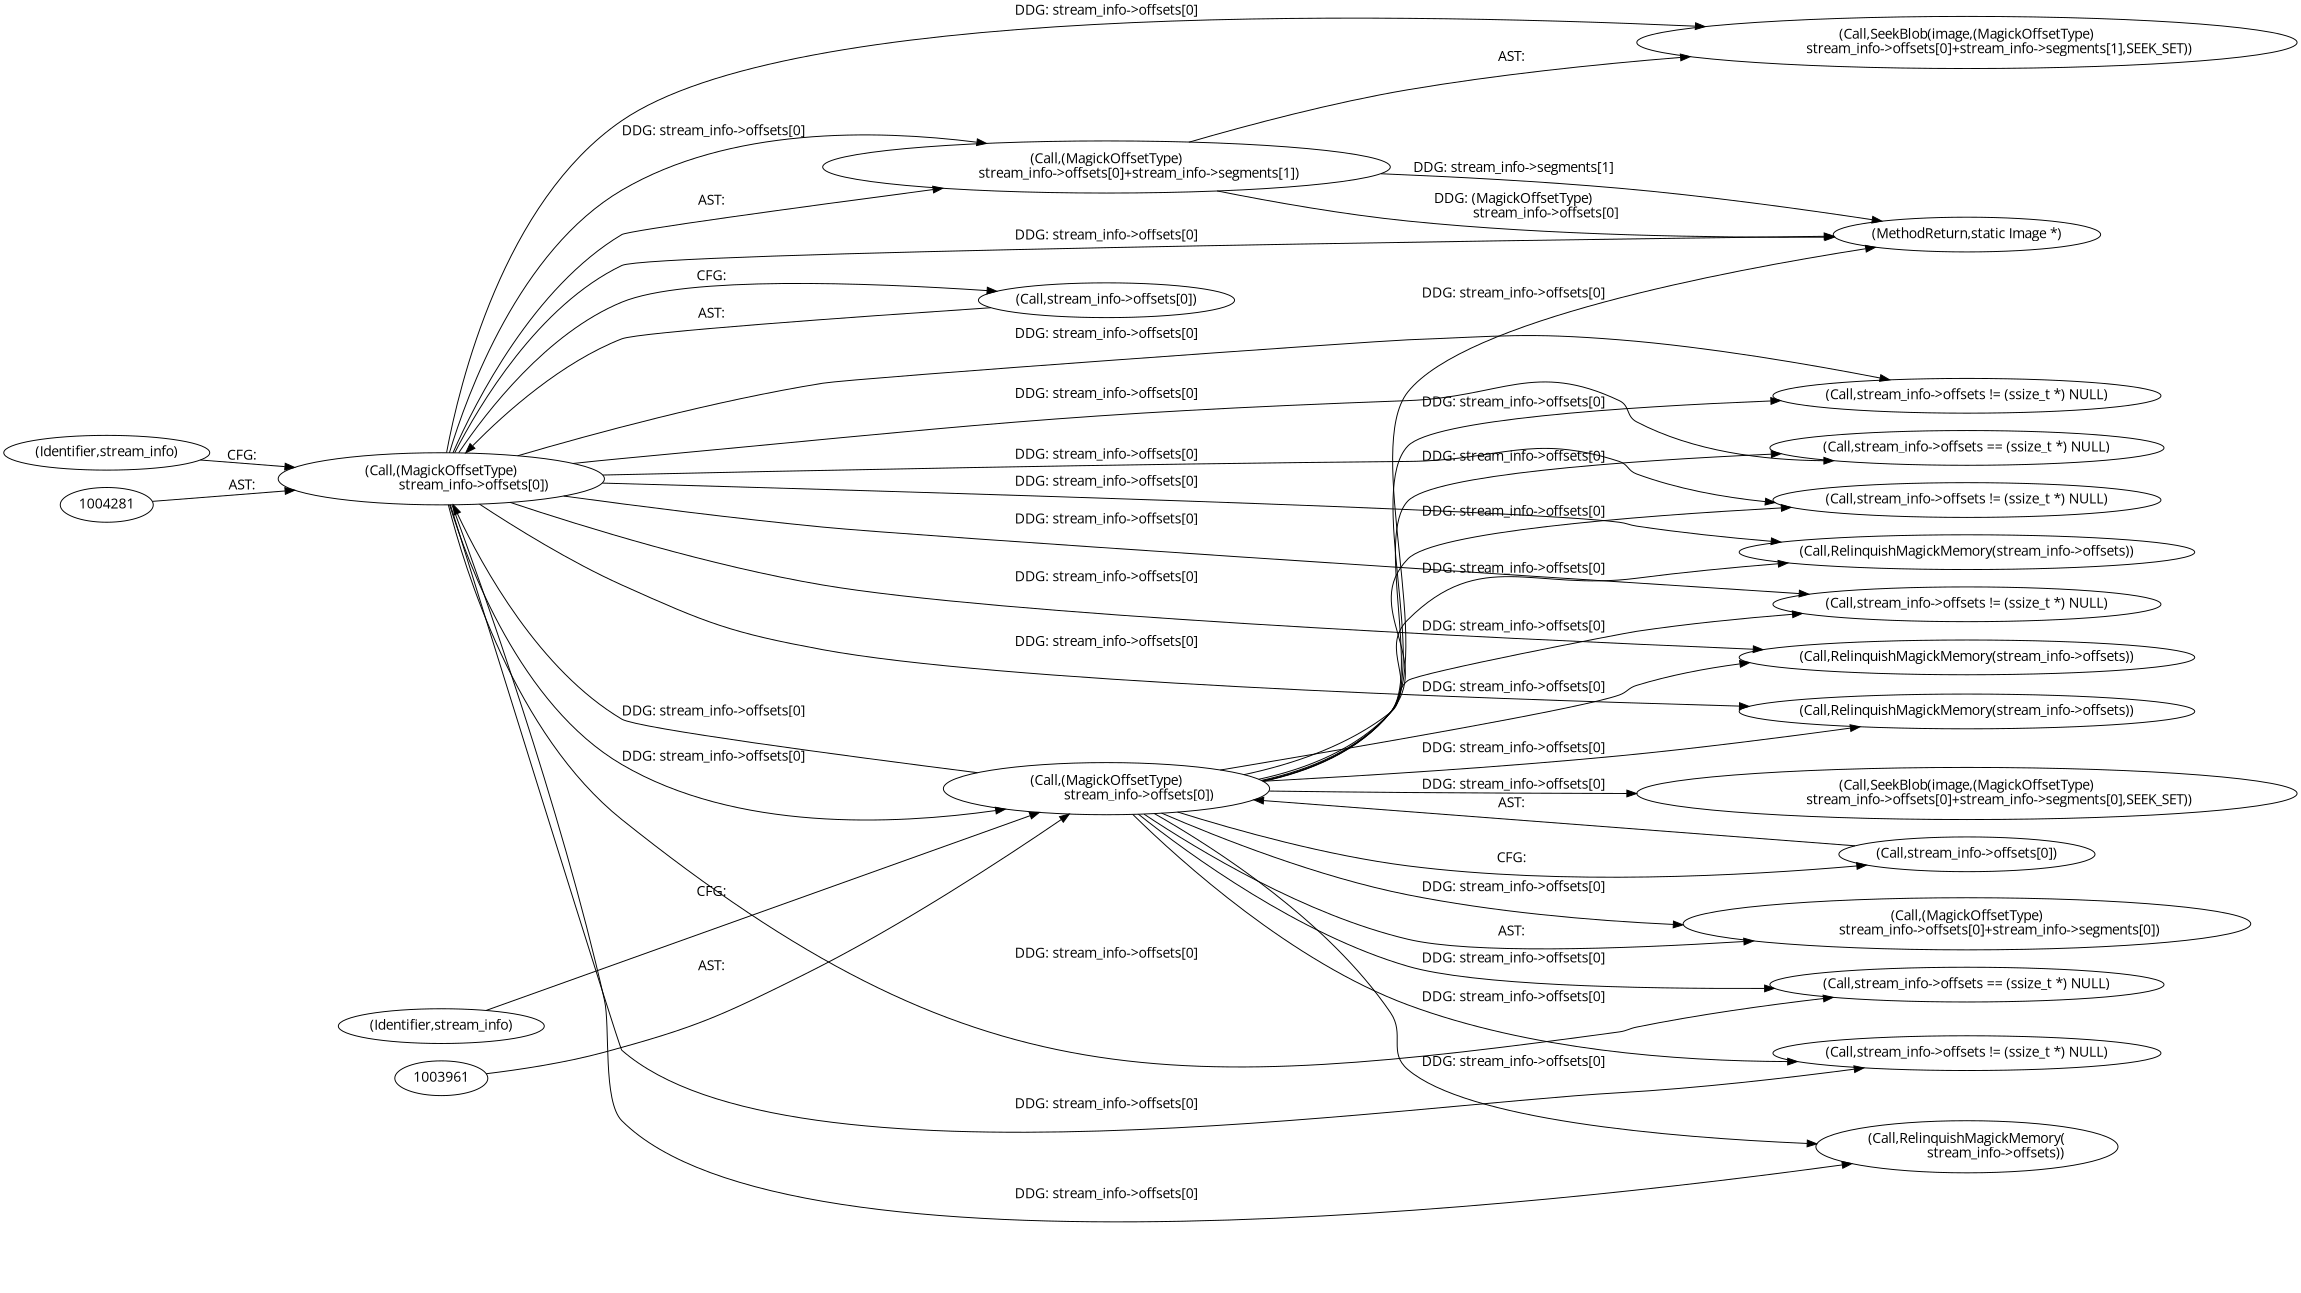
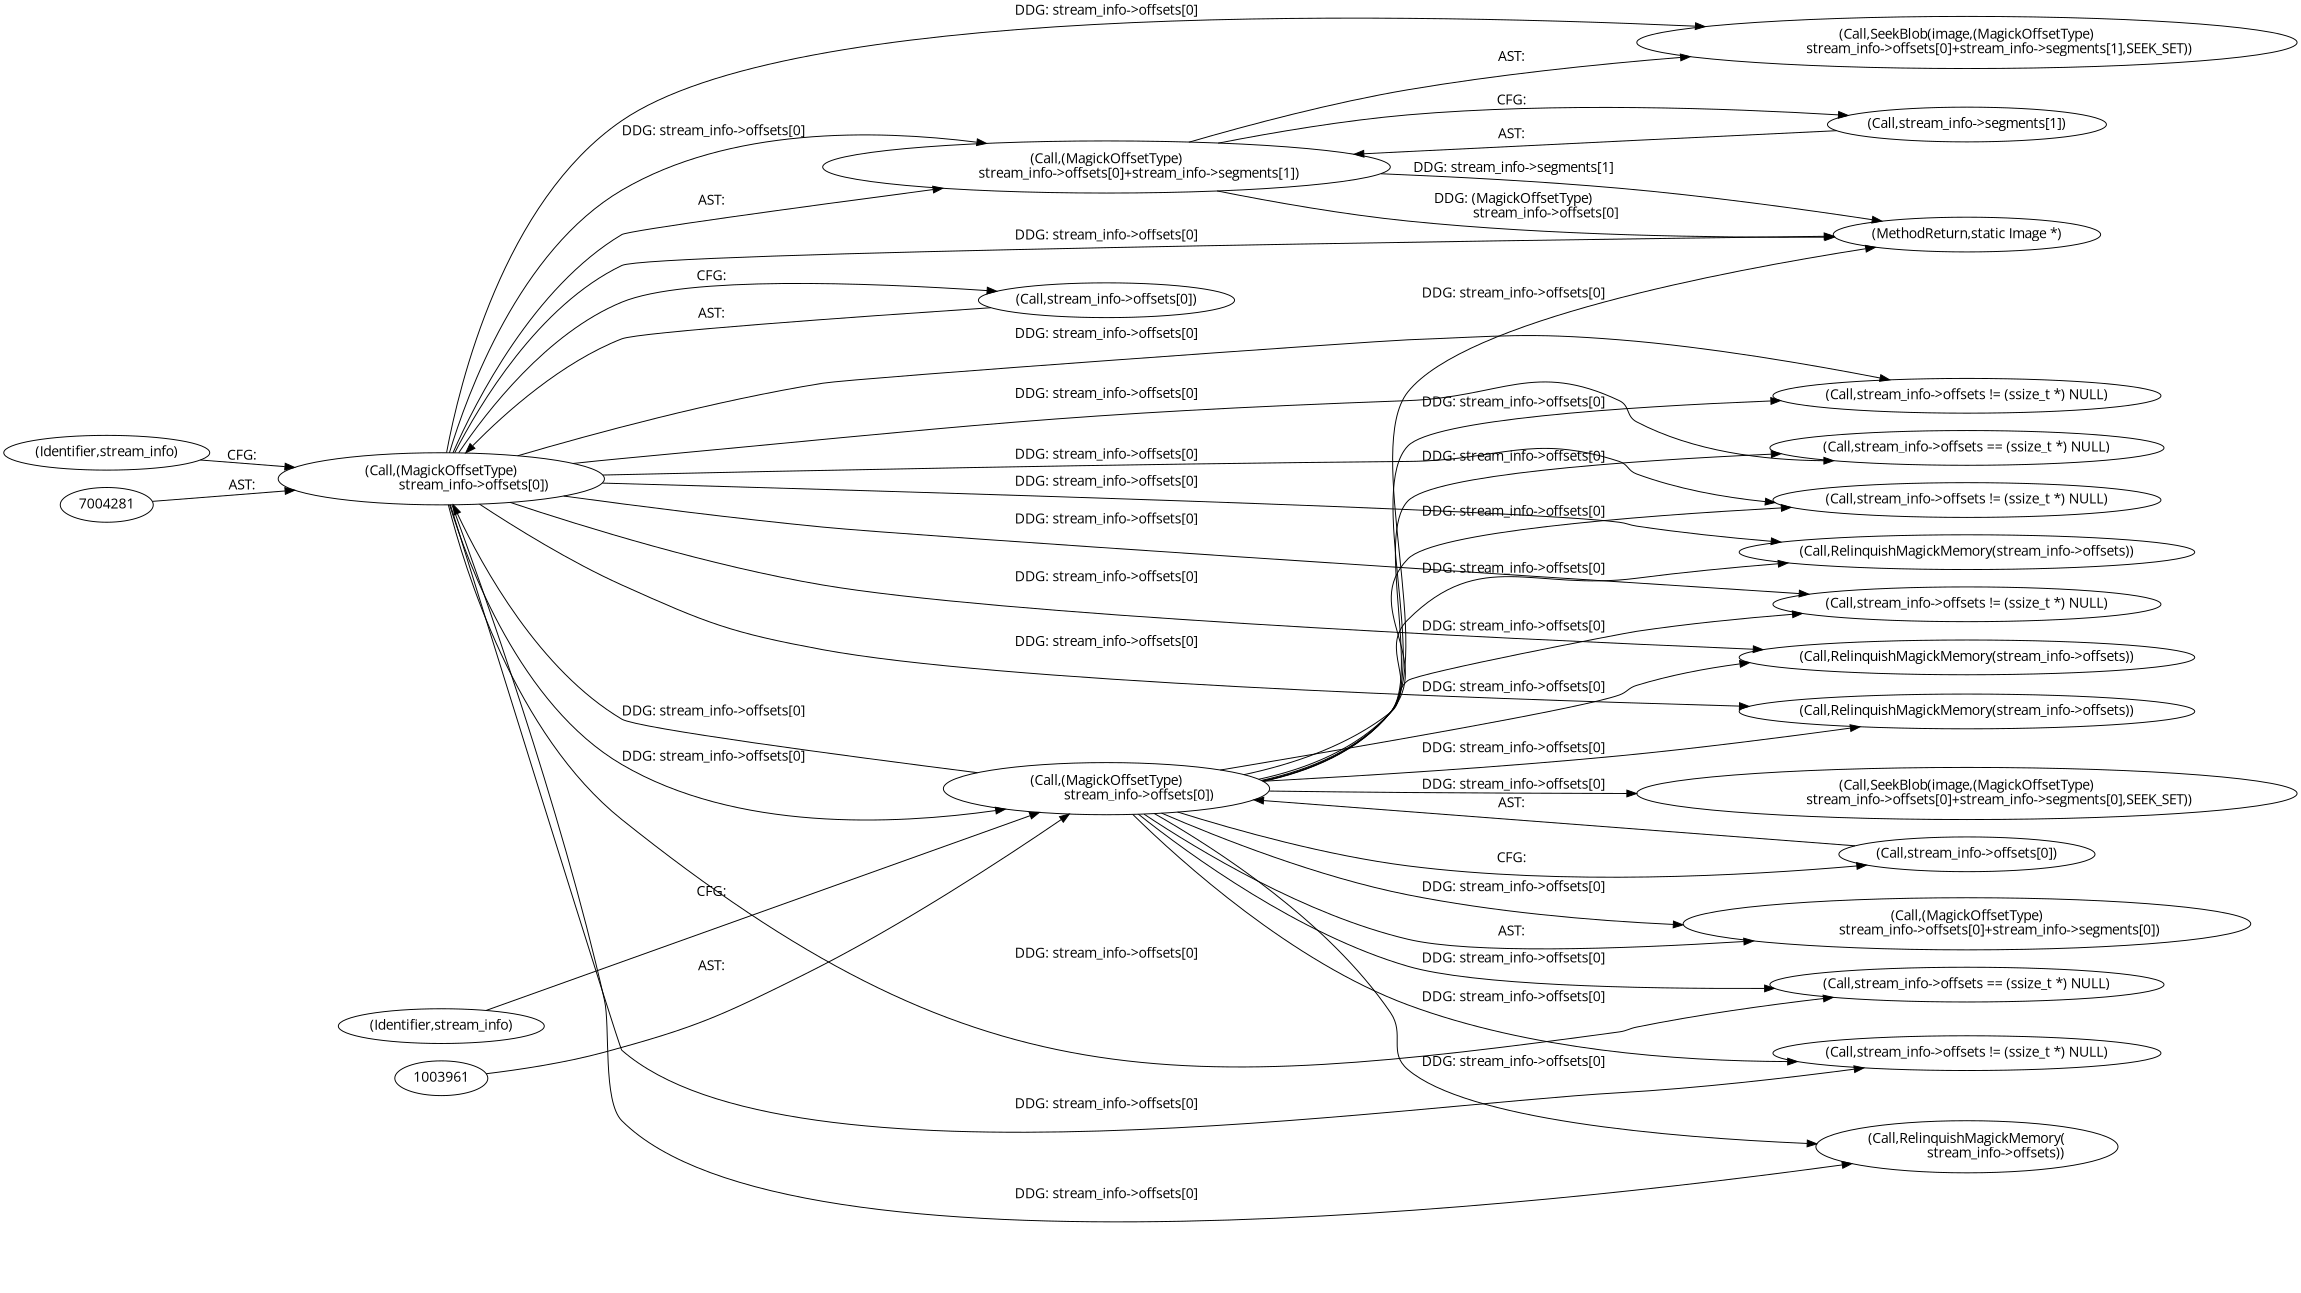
none -> (1967, 125)
(107, 505) -> (107, 505)
